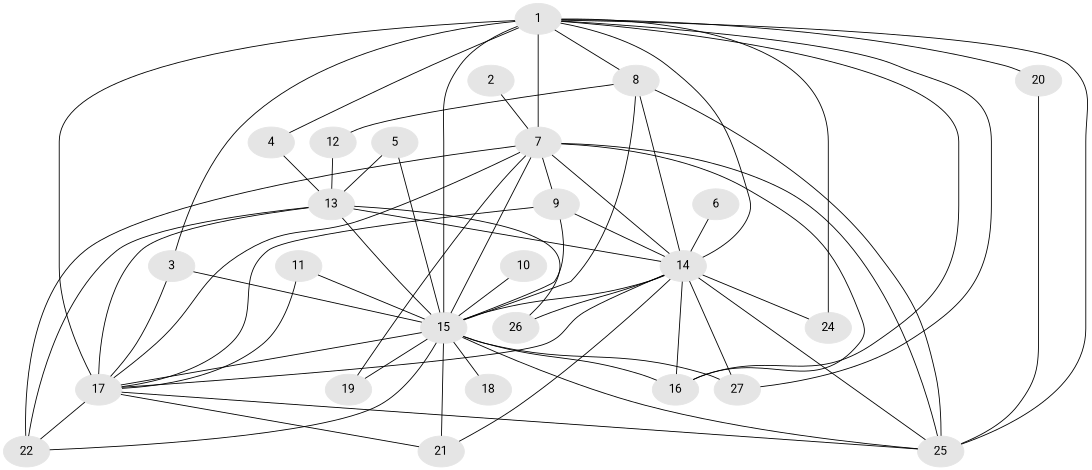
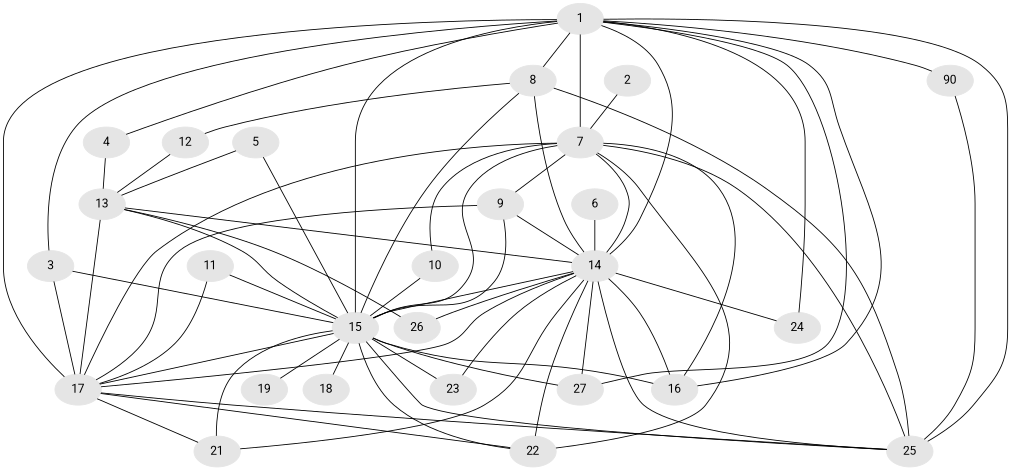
(1039, 81) -> (950, 81)
(113, 255) -> (555, 356)
(438, 262) -> (465, 168)
none -> (453, 390)
